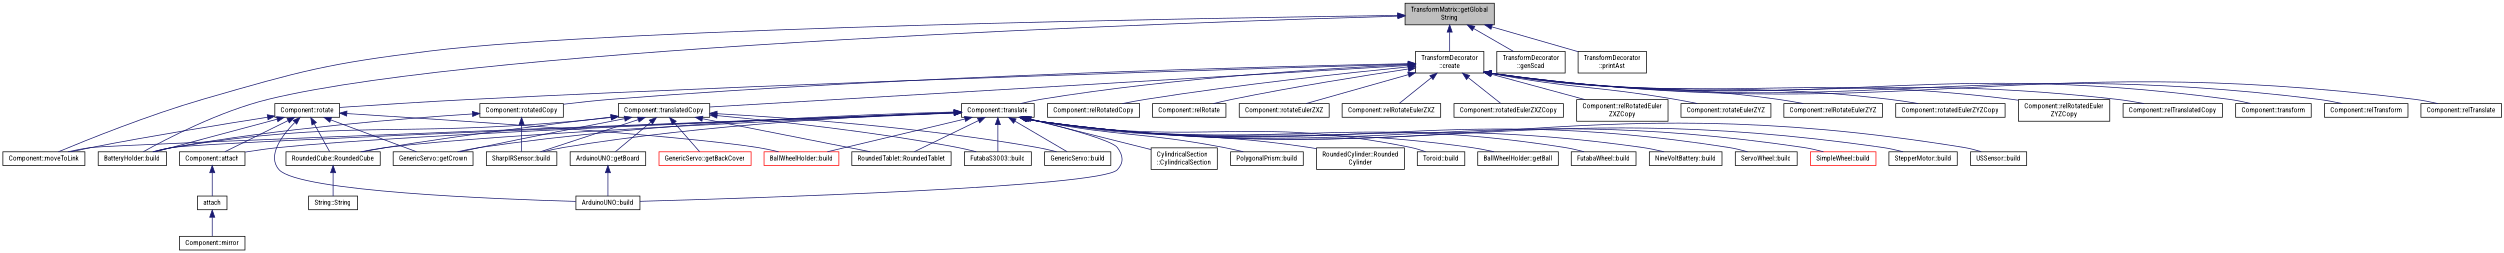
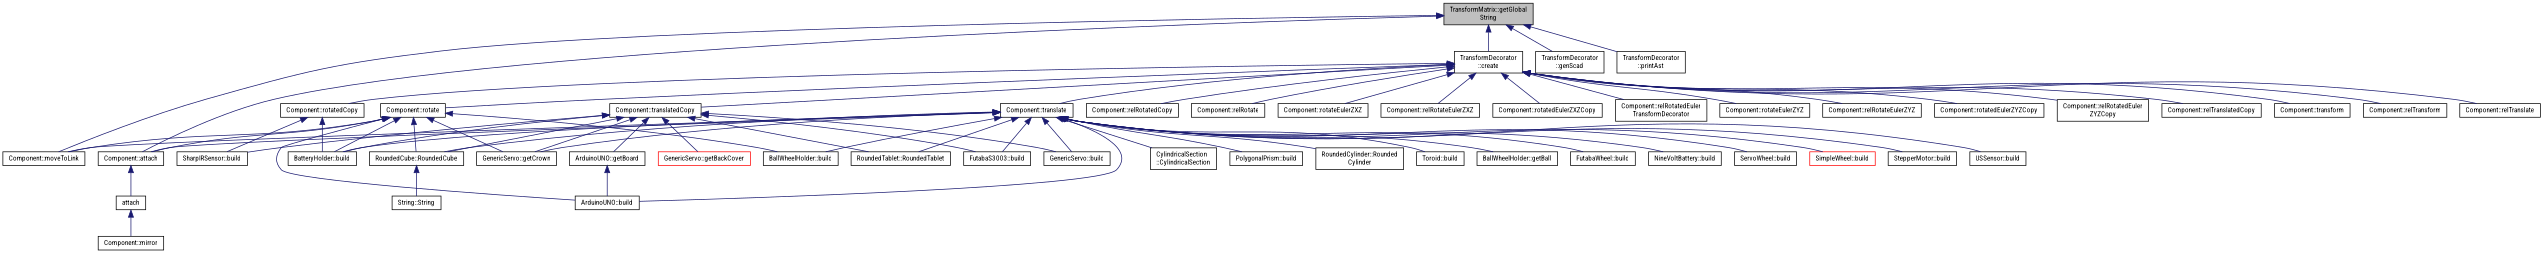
(764, 45) -> (783, 45)
(1622, 110) -> (1661, 110)
(697, 130) -> none
(801, 159) -> (801, 159)
